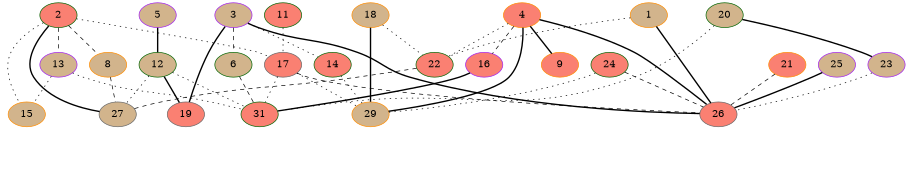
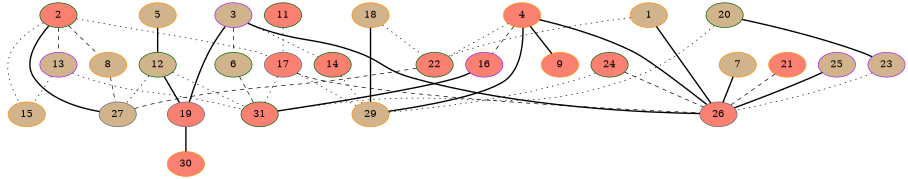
(158, 15) -> (158, 15)
none -> (738, 65)
none -> (186, 164)
